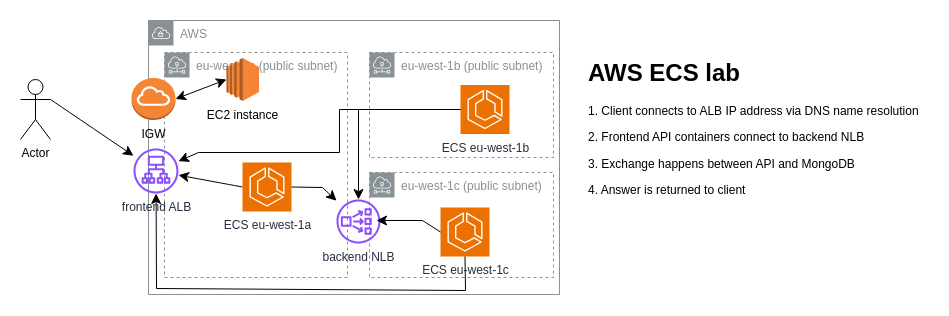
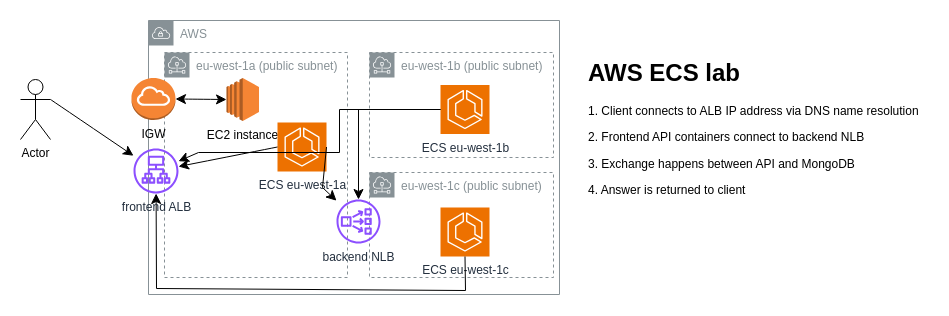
(243, 80) -> (243, 100)
(485, 110) -> (465, 110)
(267, 187) -> (302, 147)
(414, 220) -> none
